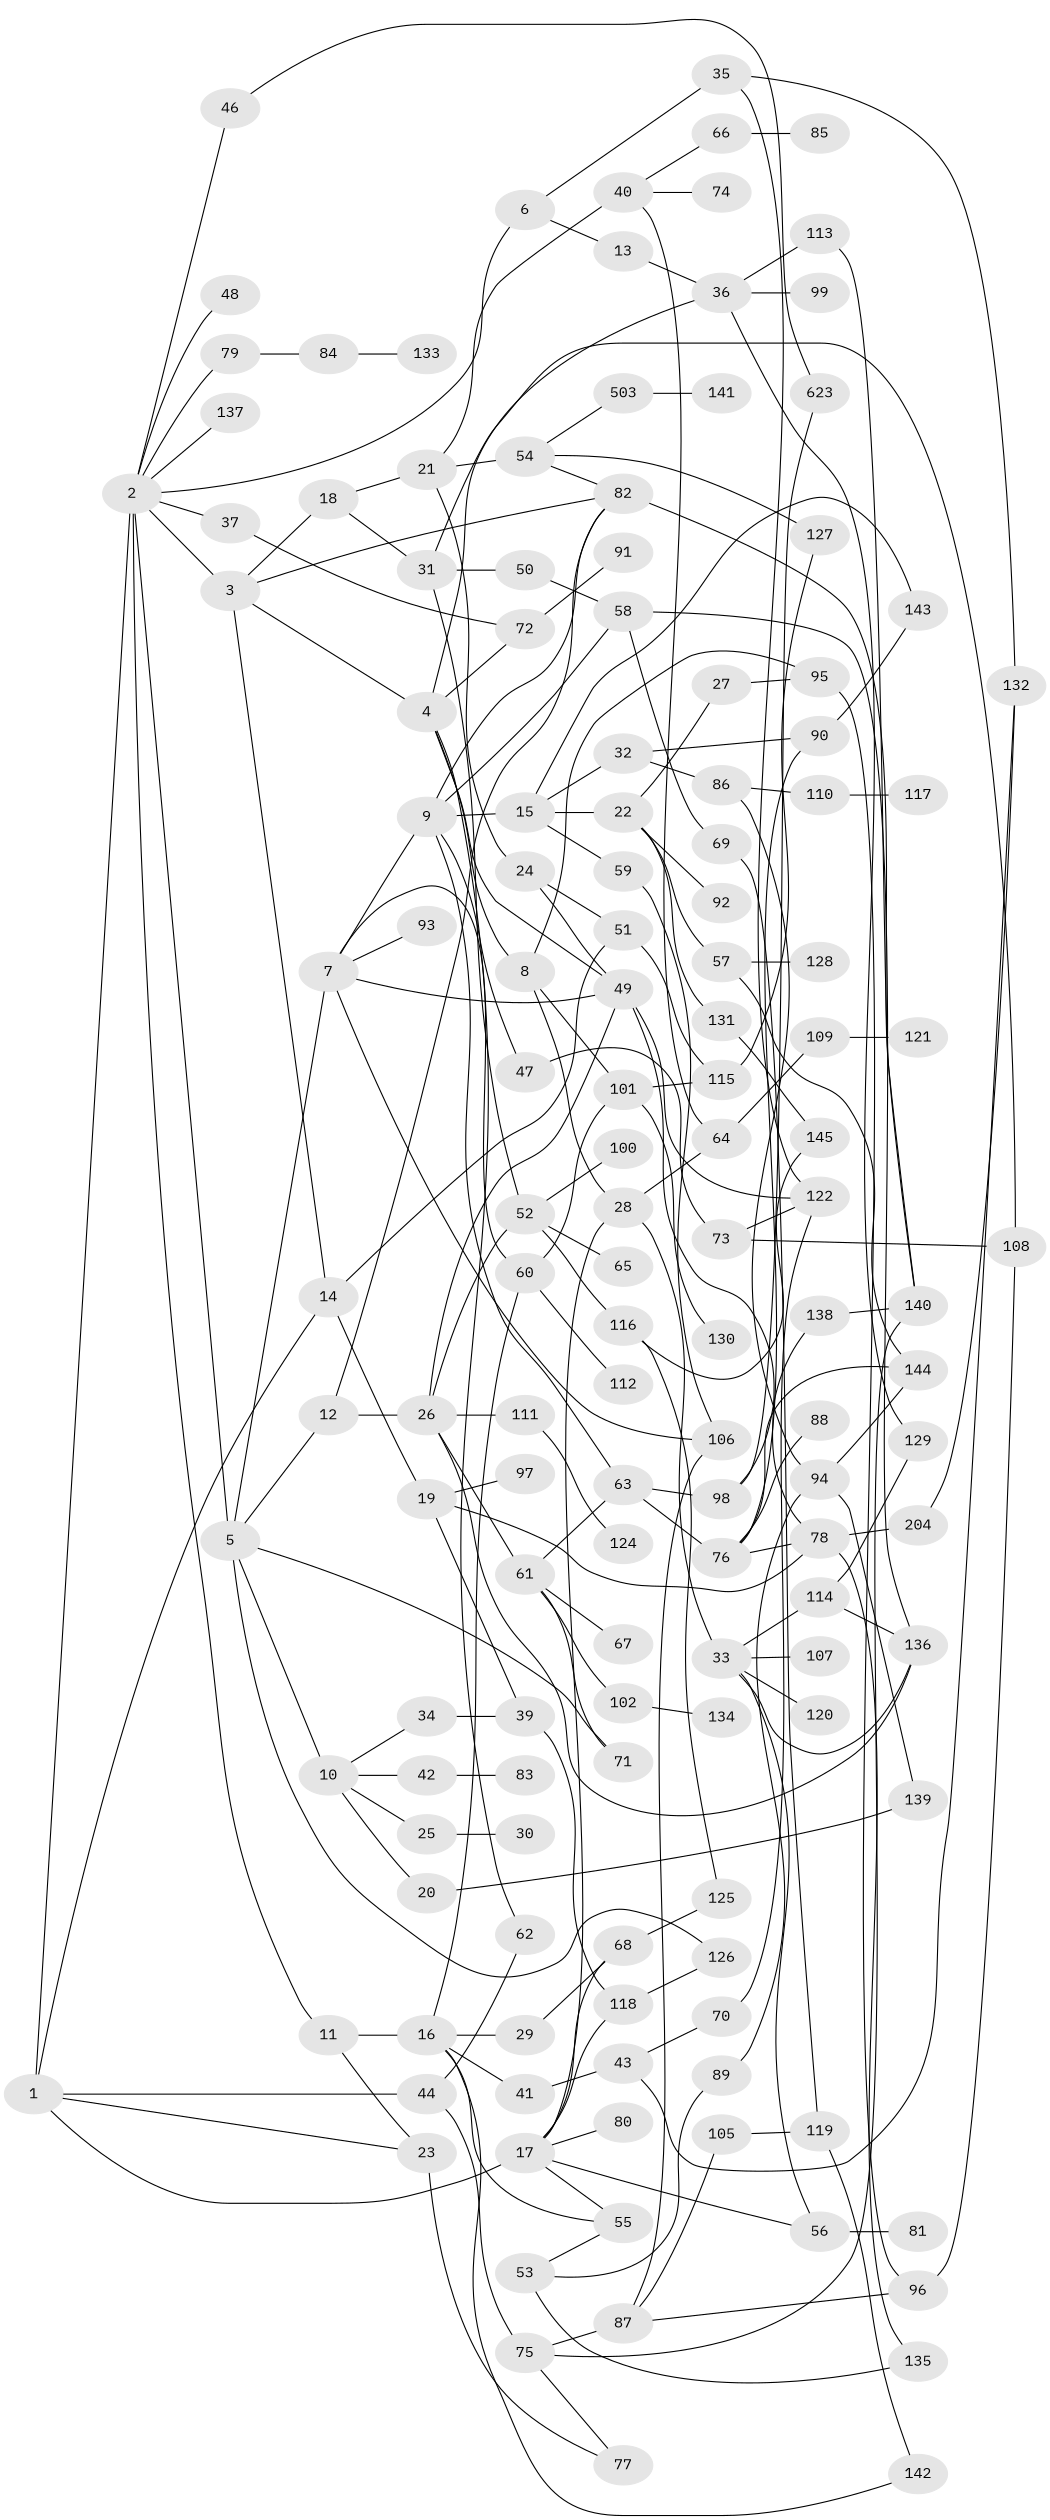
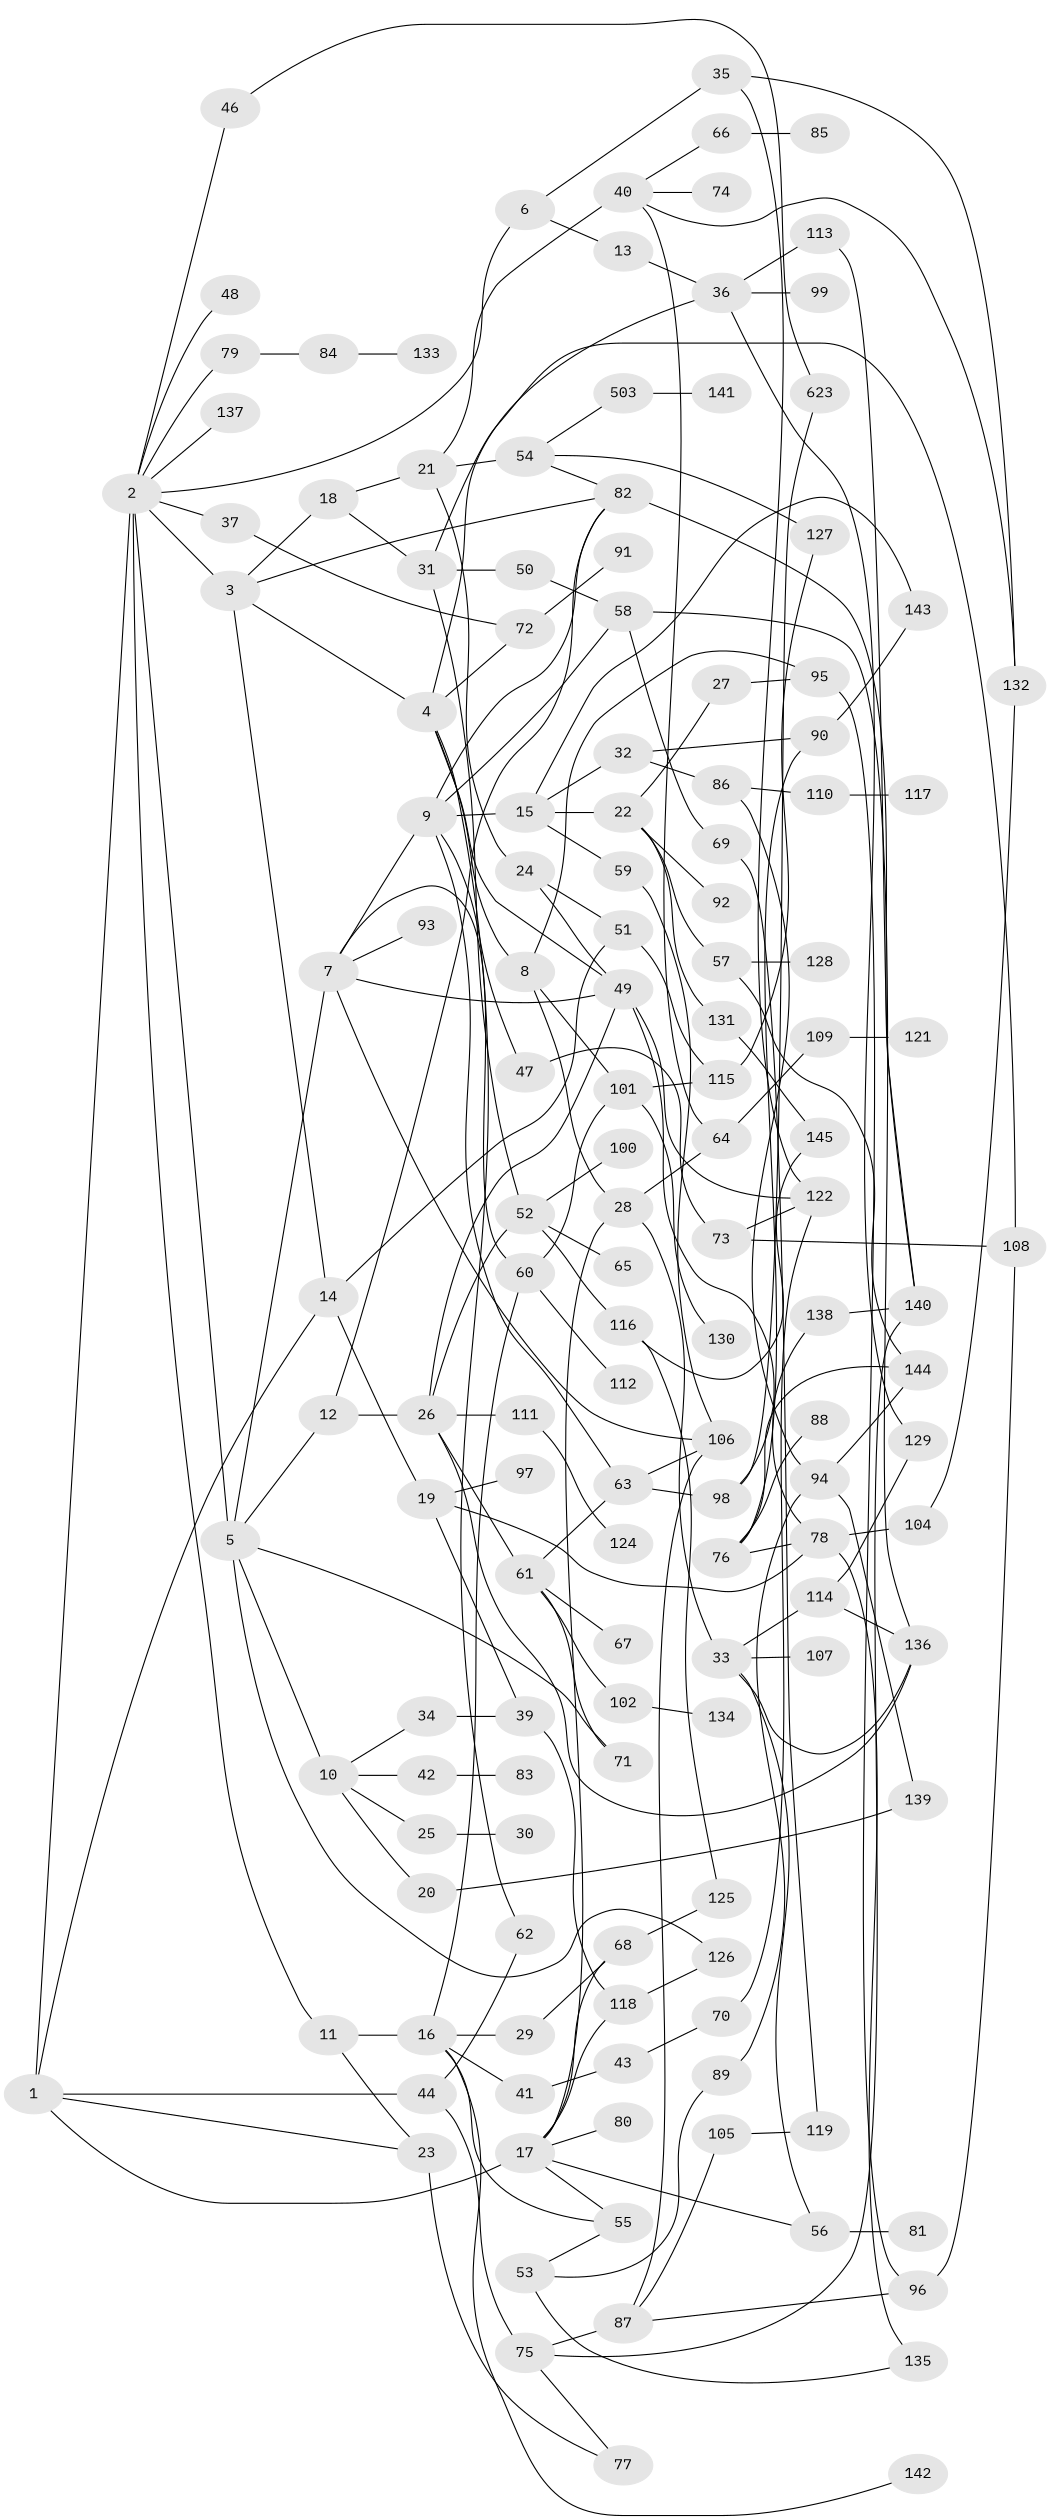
(671, 1520) -> (673, 1463)
(918, 1525) -> (918, 1525)
(966, 1577) -> (942, 315)
(820, 1715) -> none
(872, 2310) -> none
